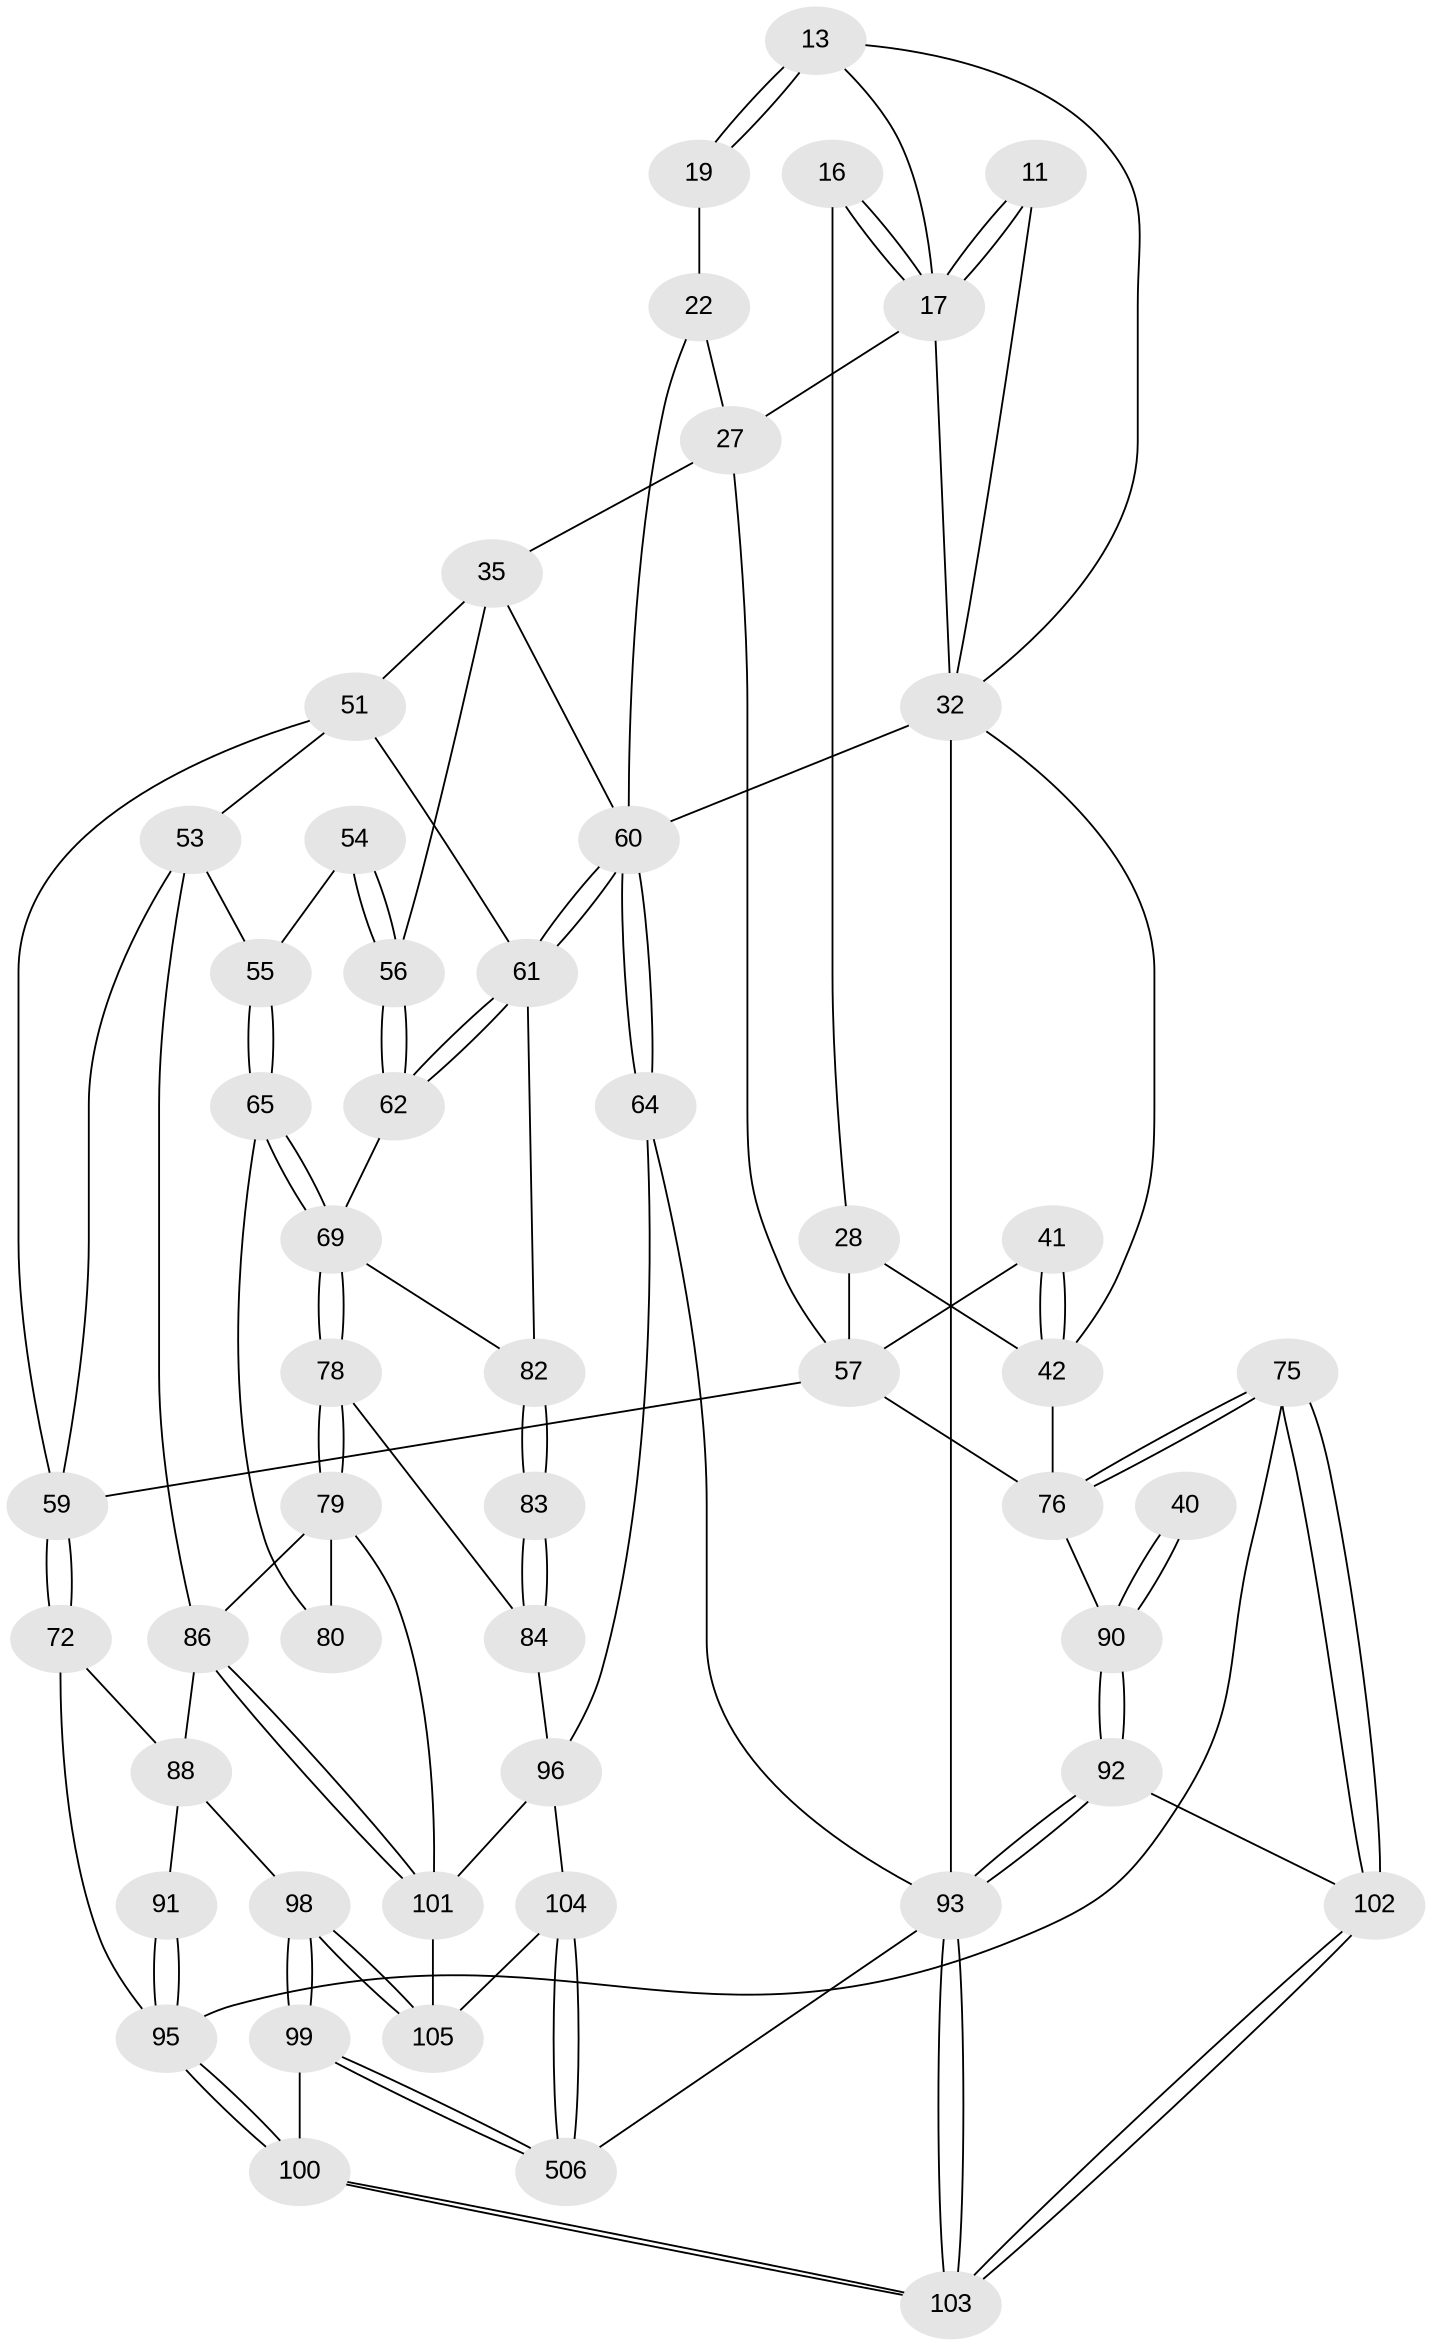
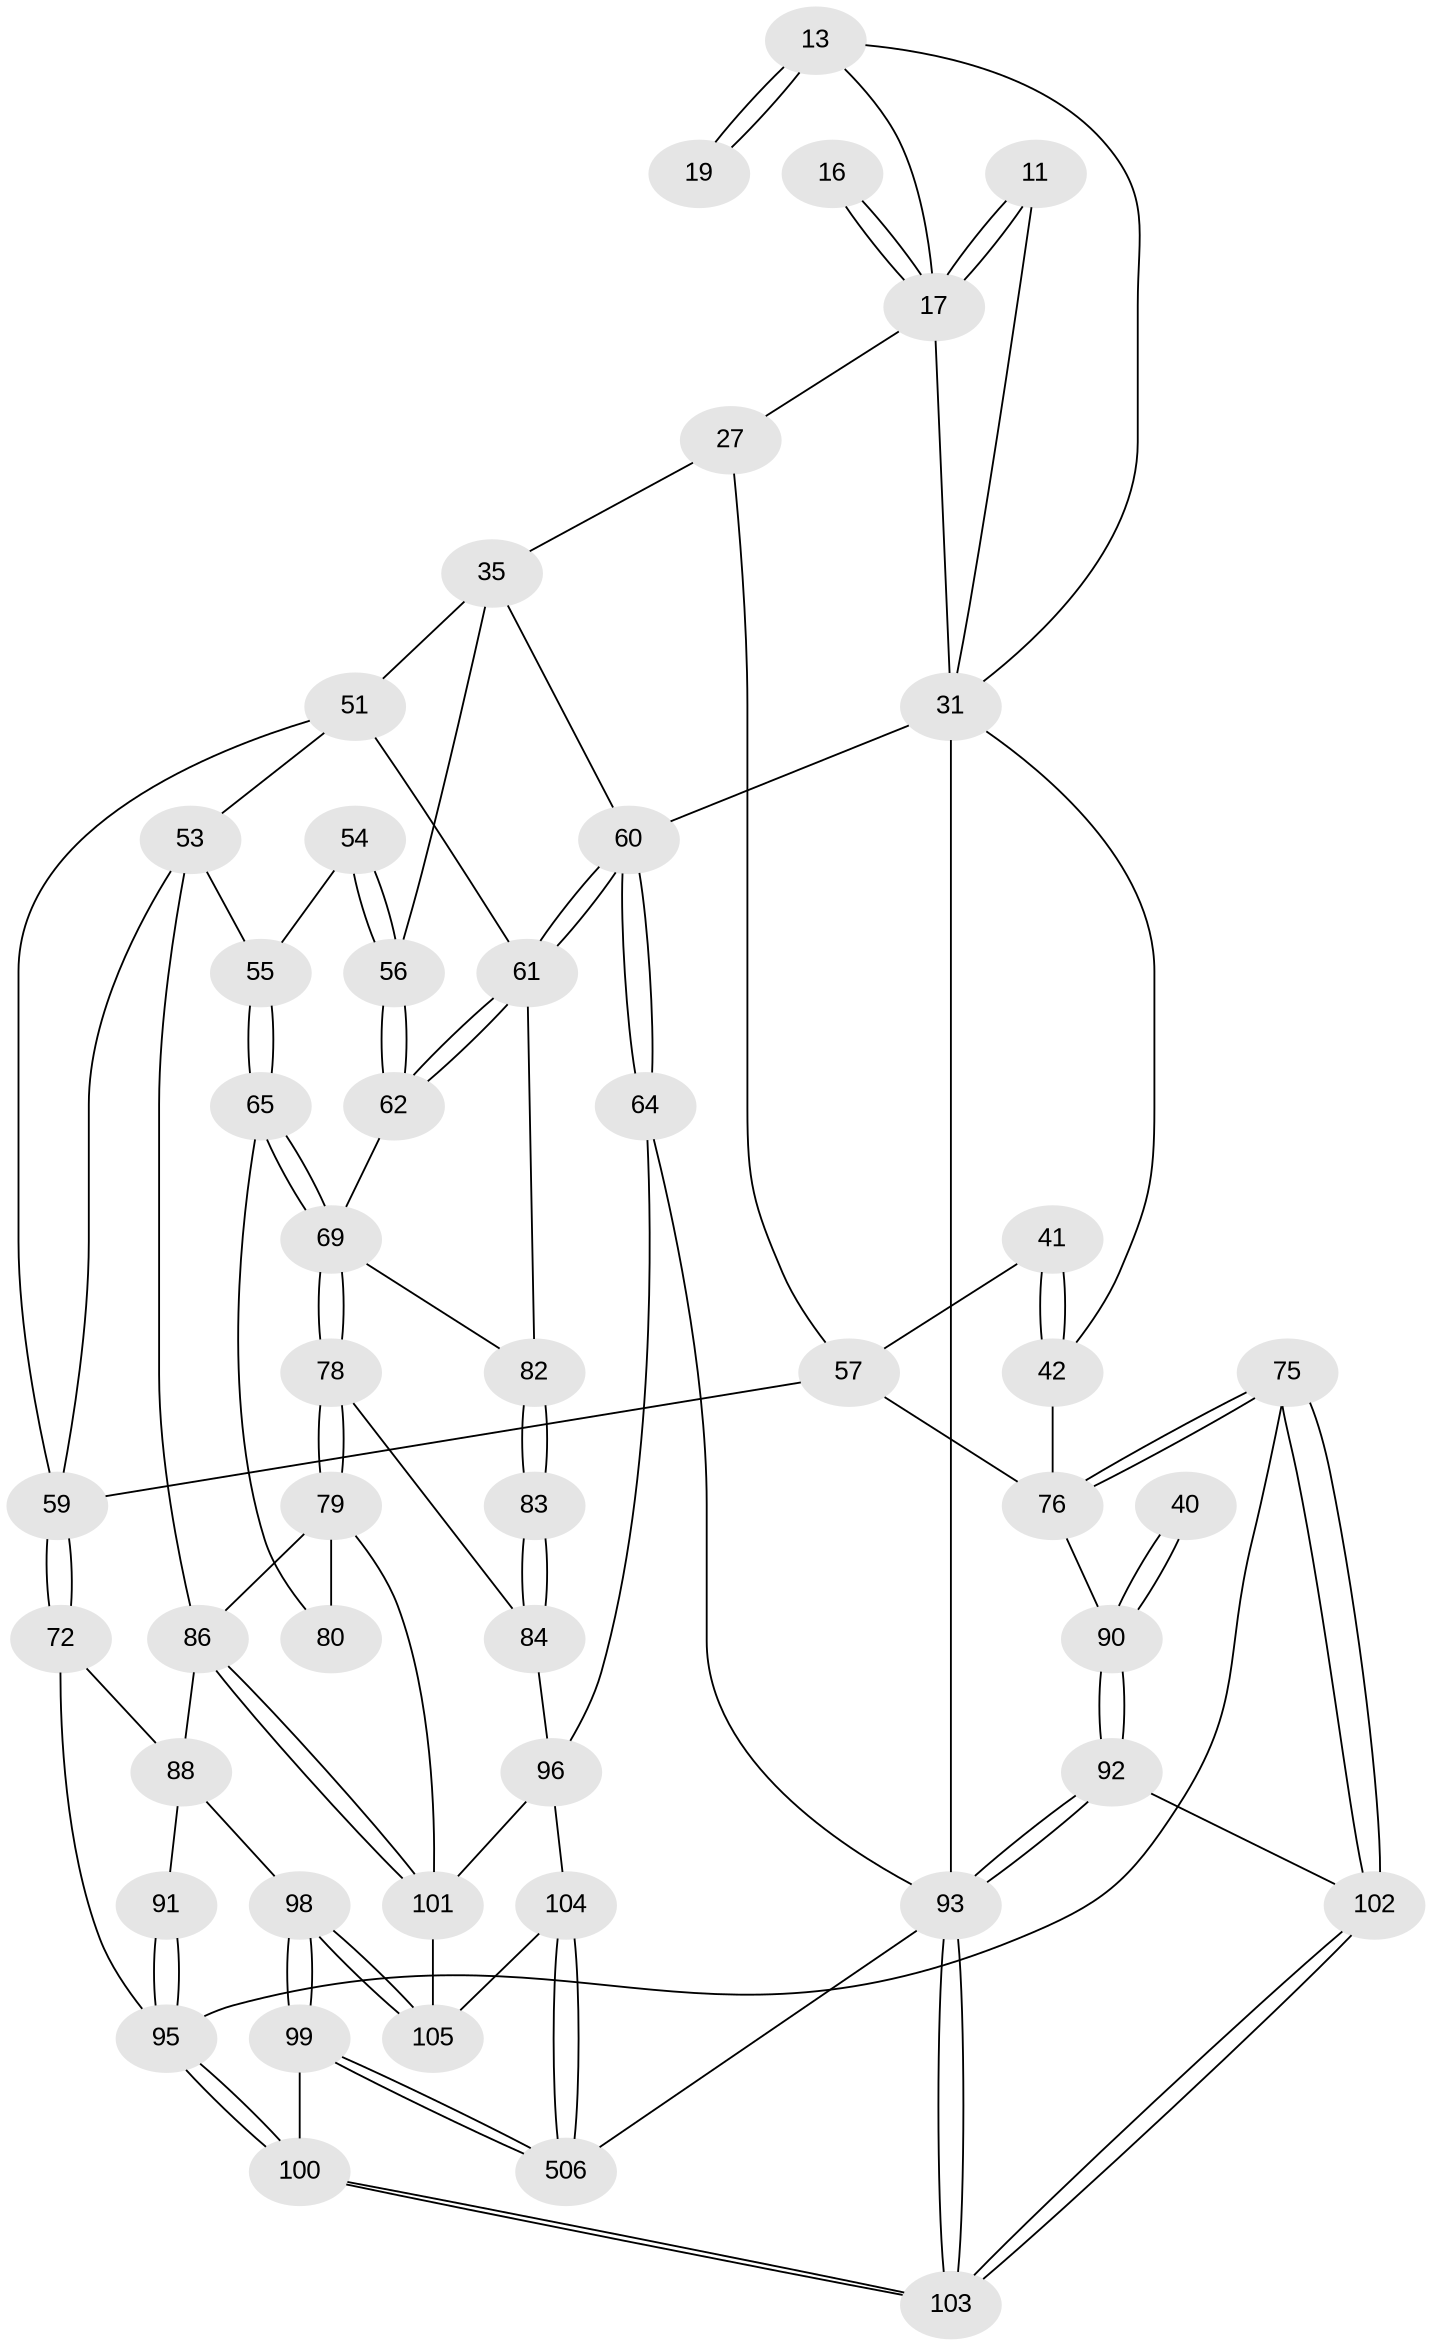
(699, 307) -> none
(951, 707) -> (951, 707)
(849, 1240) -> none
